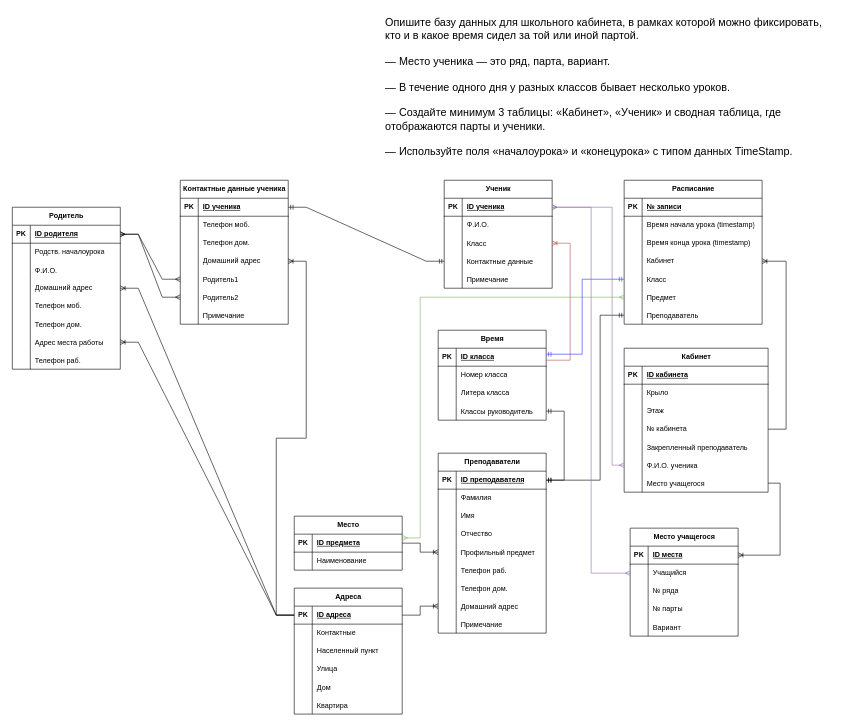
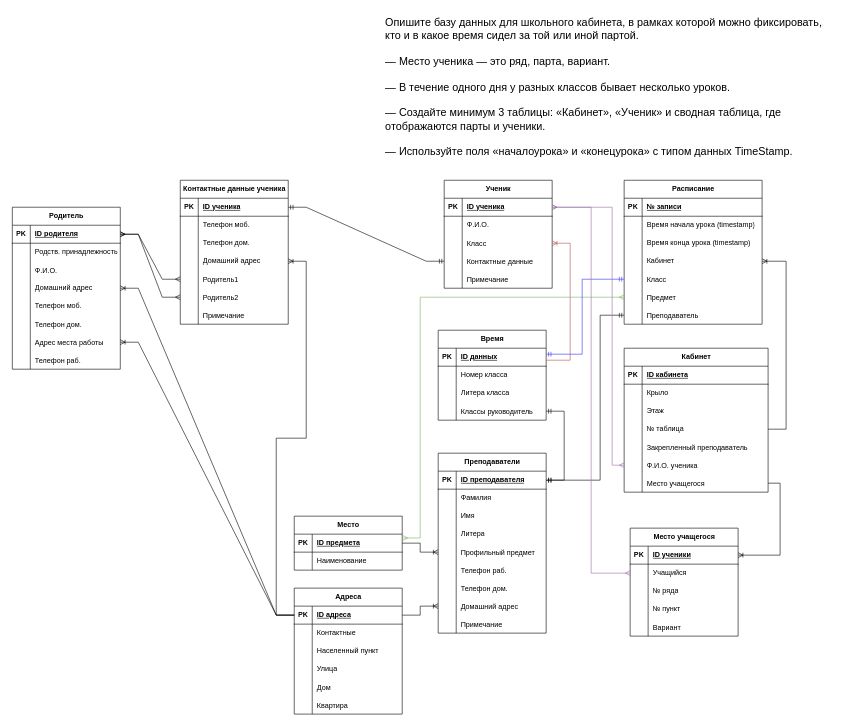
(72, 252) -> (78, 252)
(478, 357) -> (478, 357)
(666, 429) -> (664, 429)
(477, 534) -> (473, 534)
(668, 555) -> (672, 555)
(666, 609) -> (666, 609)
